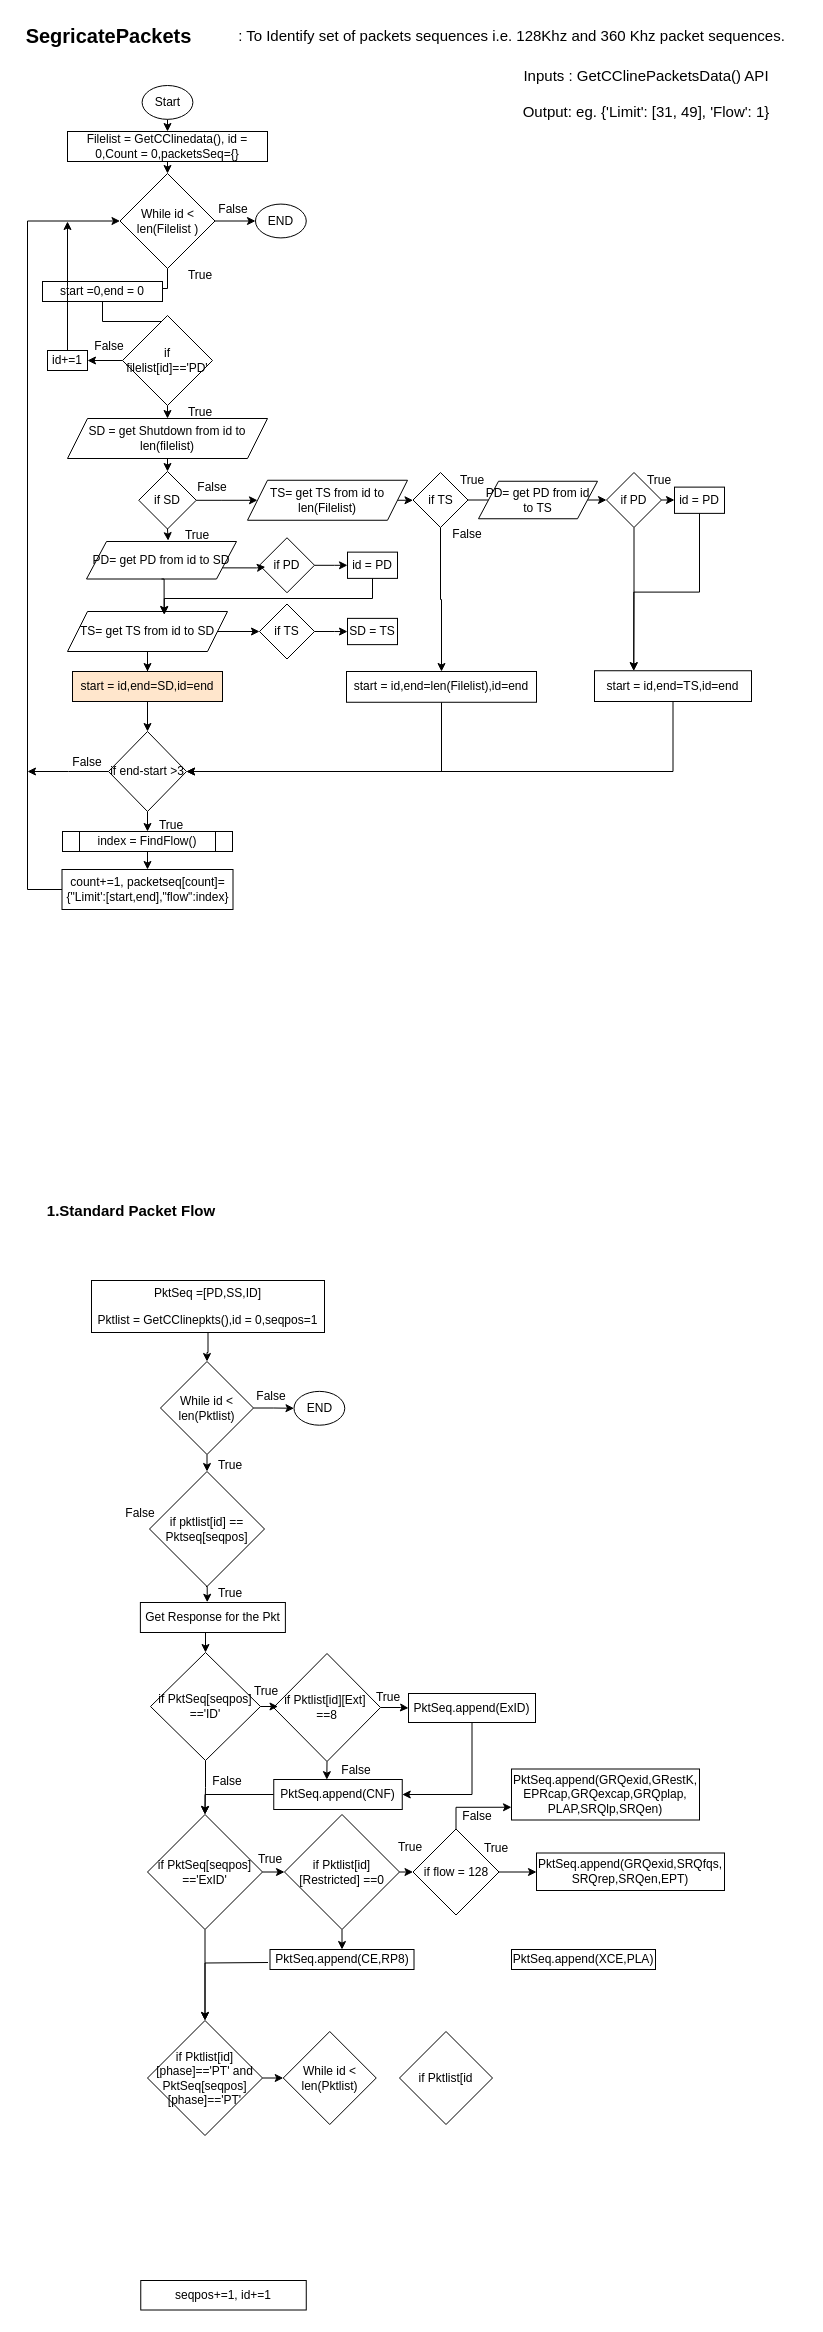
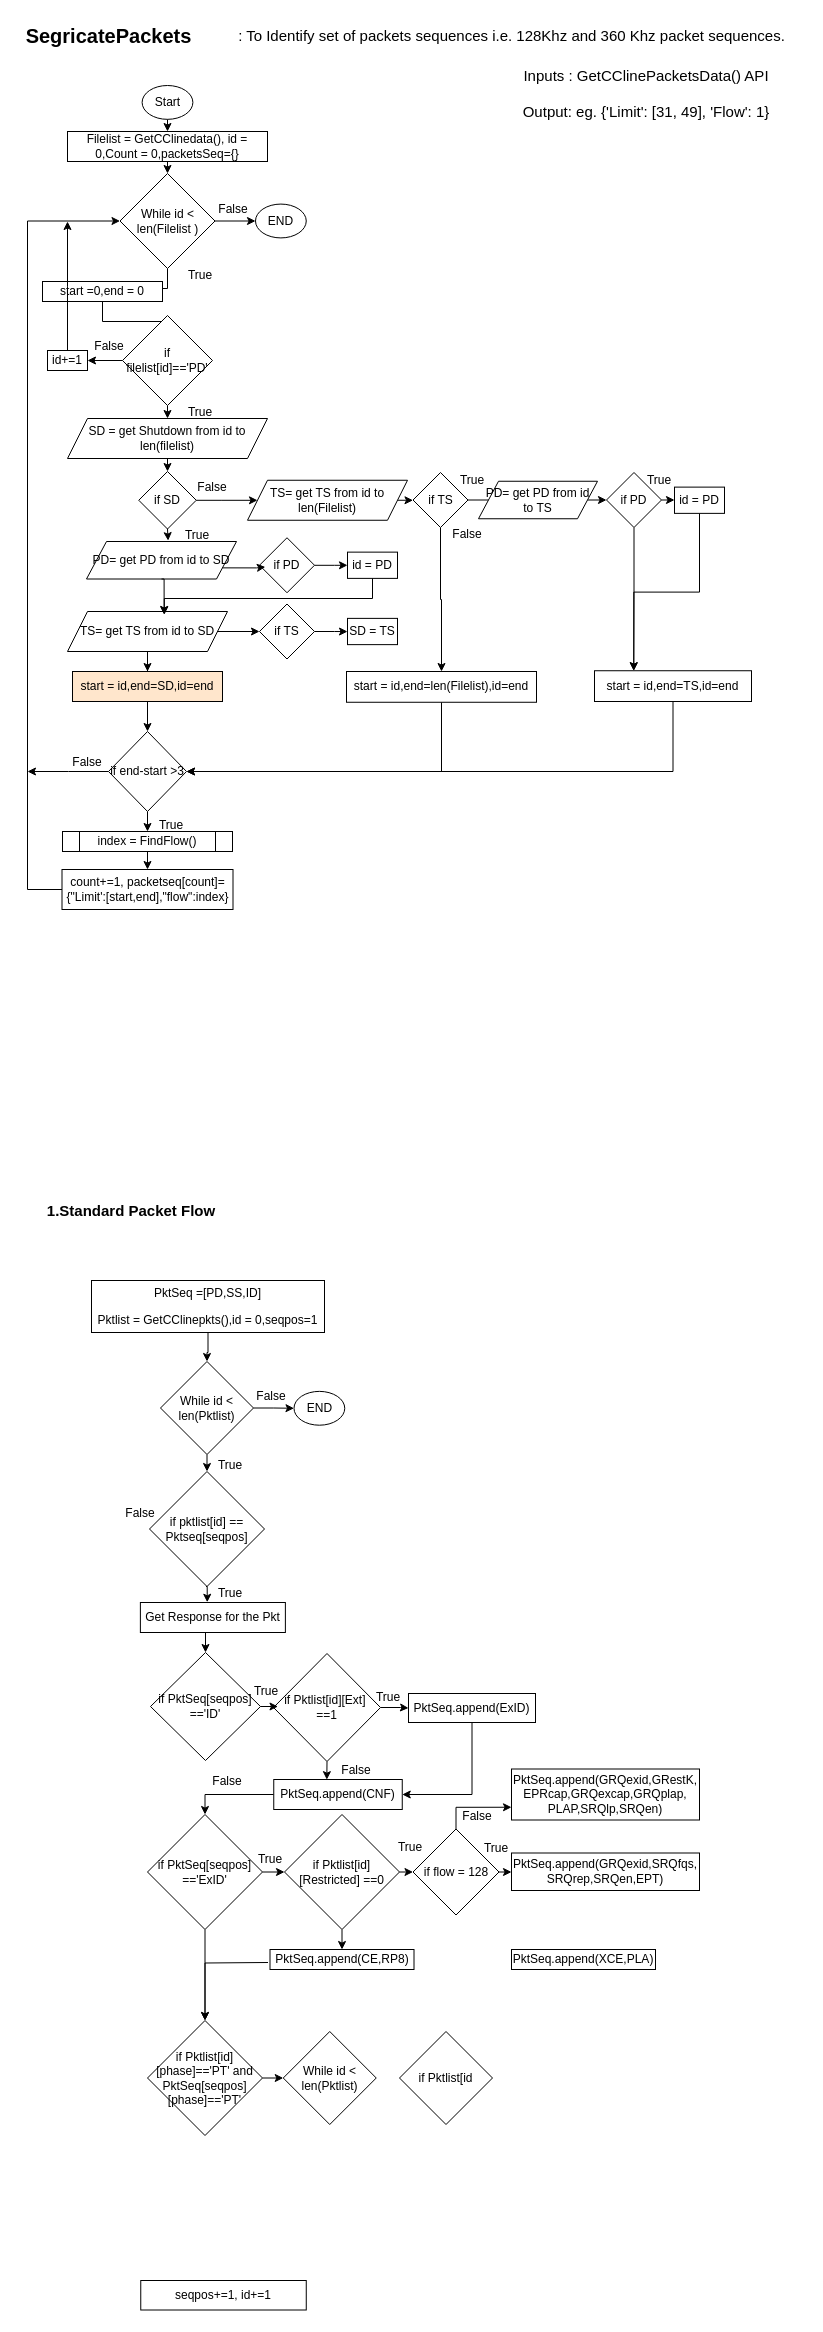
(327, 1708) -> (327, 1708)
(206, 1776) -> none
(631, 1872) -> (606, 1872)
